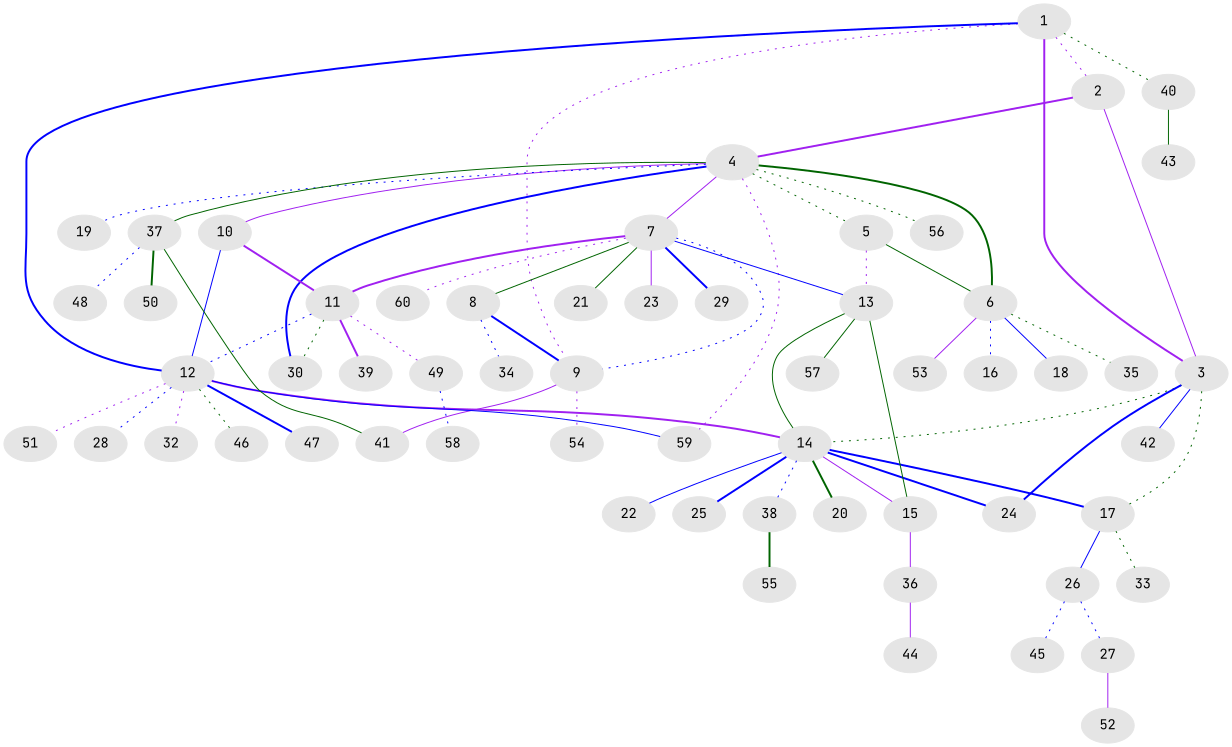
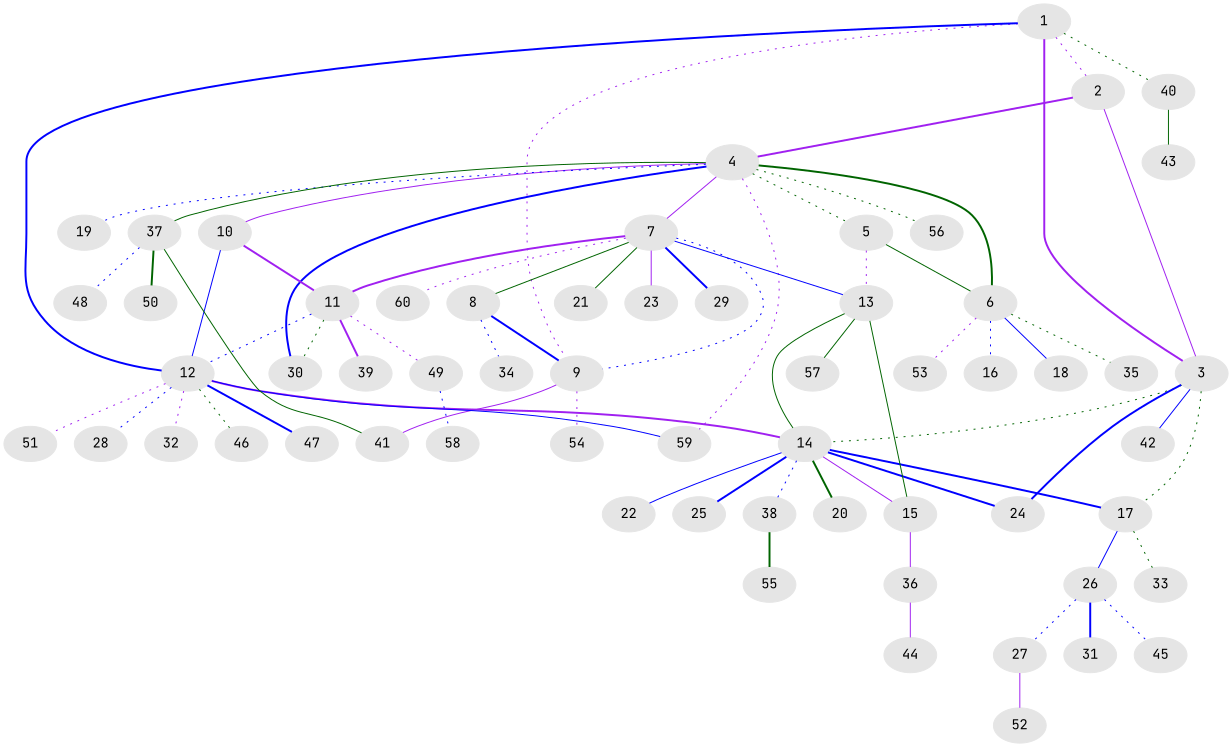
(955, 338) -> (955, 338)
none -> (1090, 655)
